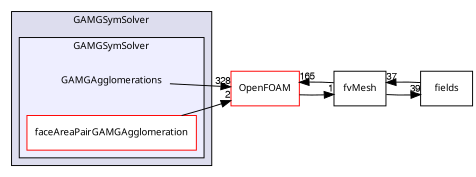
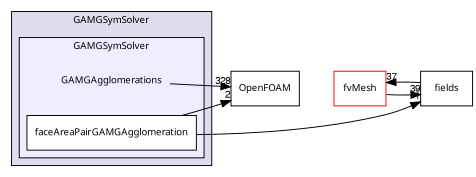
(322, 82) -> none
(265, 89) -> (265, 89)
(360, 89) -> (360, 89)
(312, 95) -> none
none -> (305, 128)
(112, 133) -> (112, 133)
